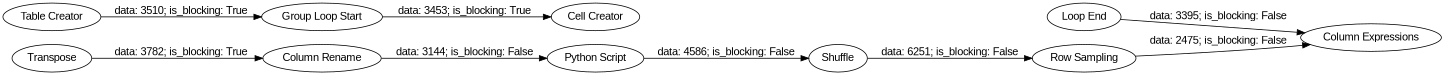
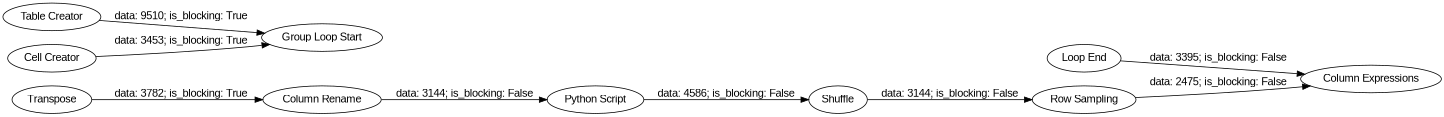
(181, 11) -> (181, 16)
(463, 17) -> (179, 52)
(950, 53) -> (950, 94)
